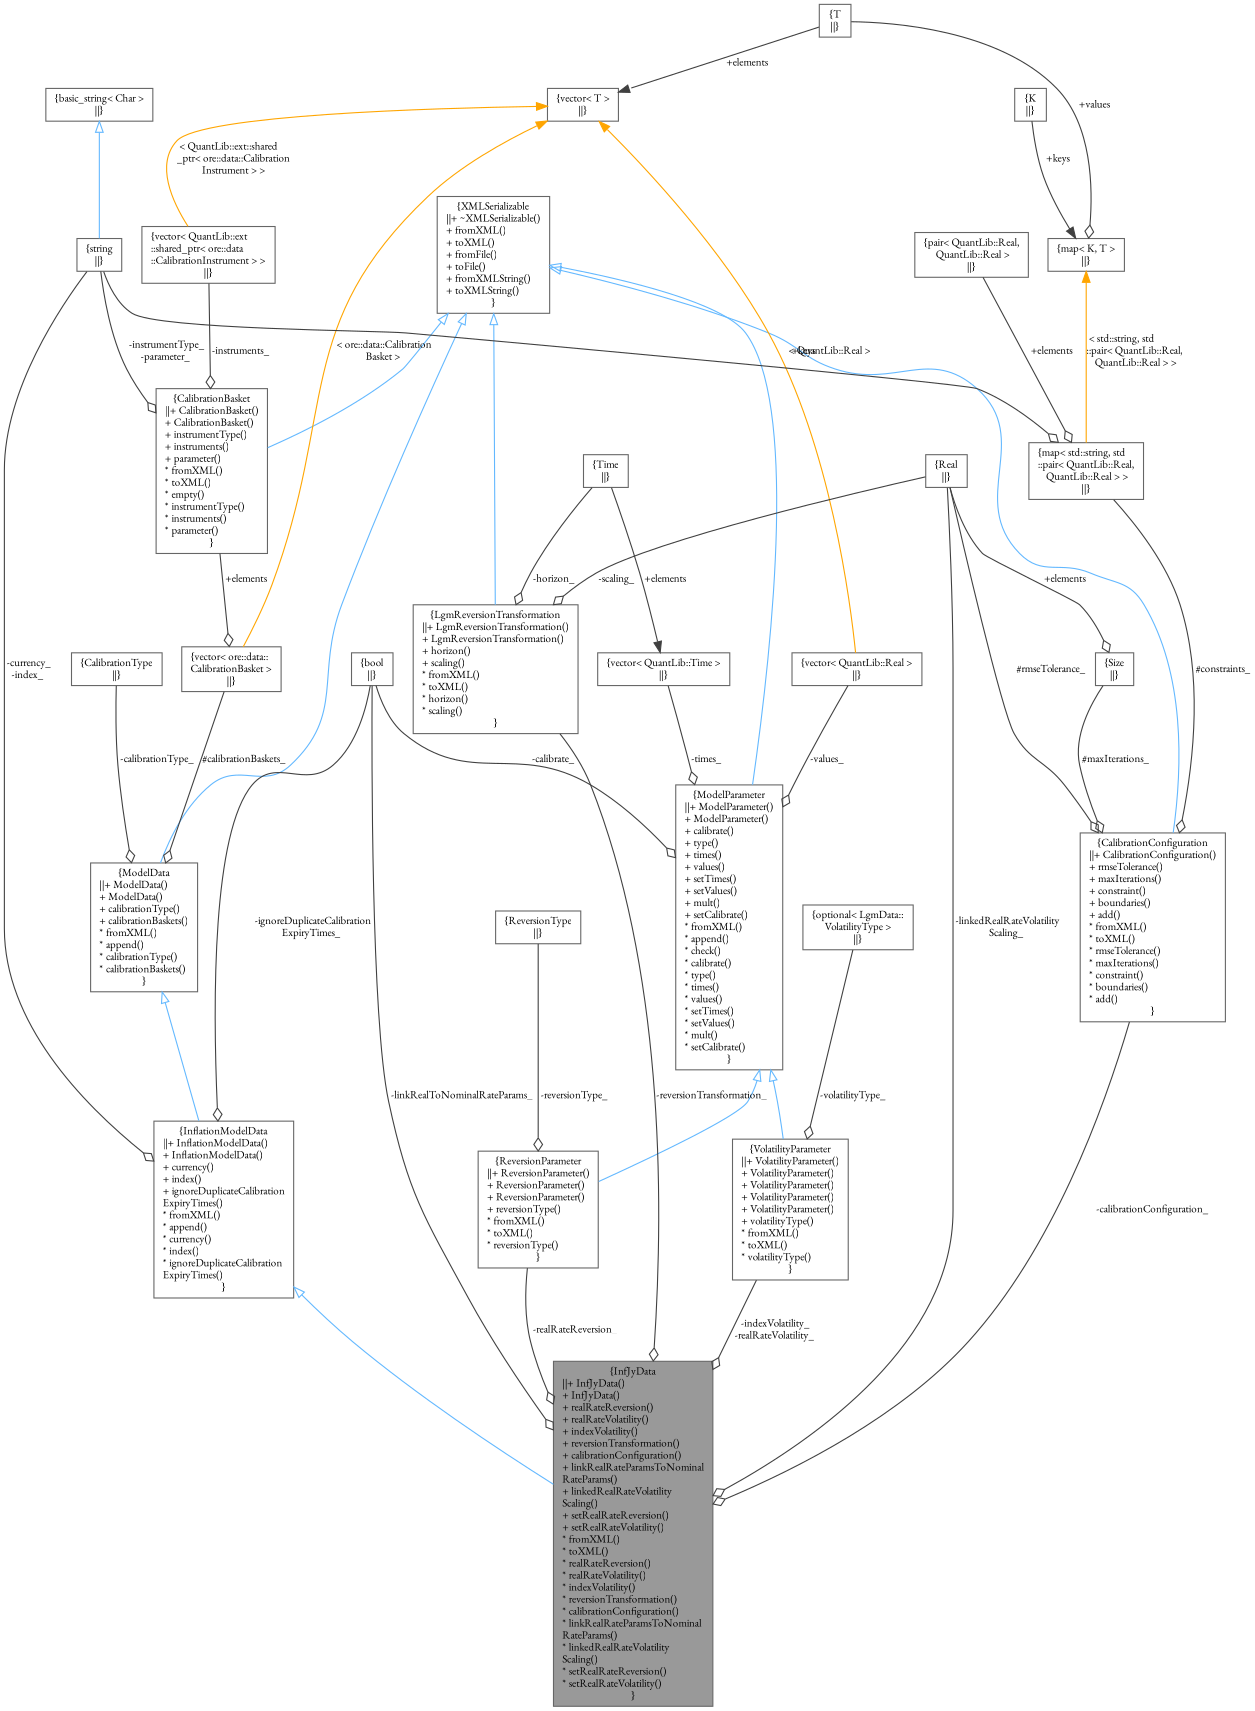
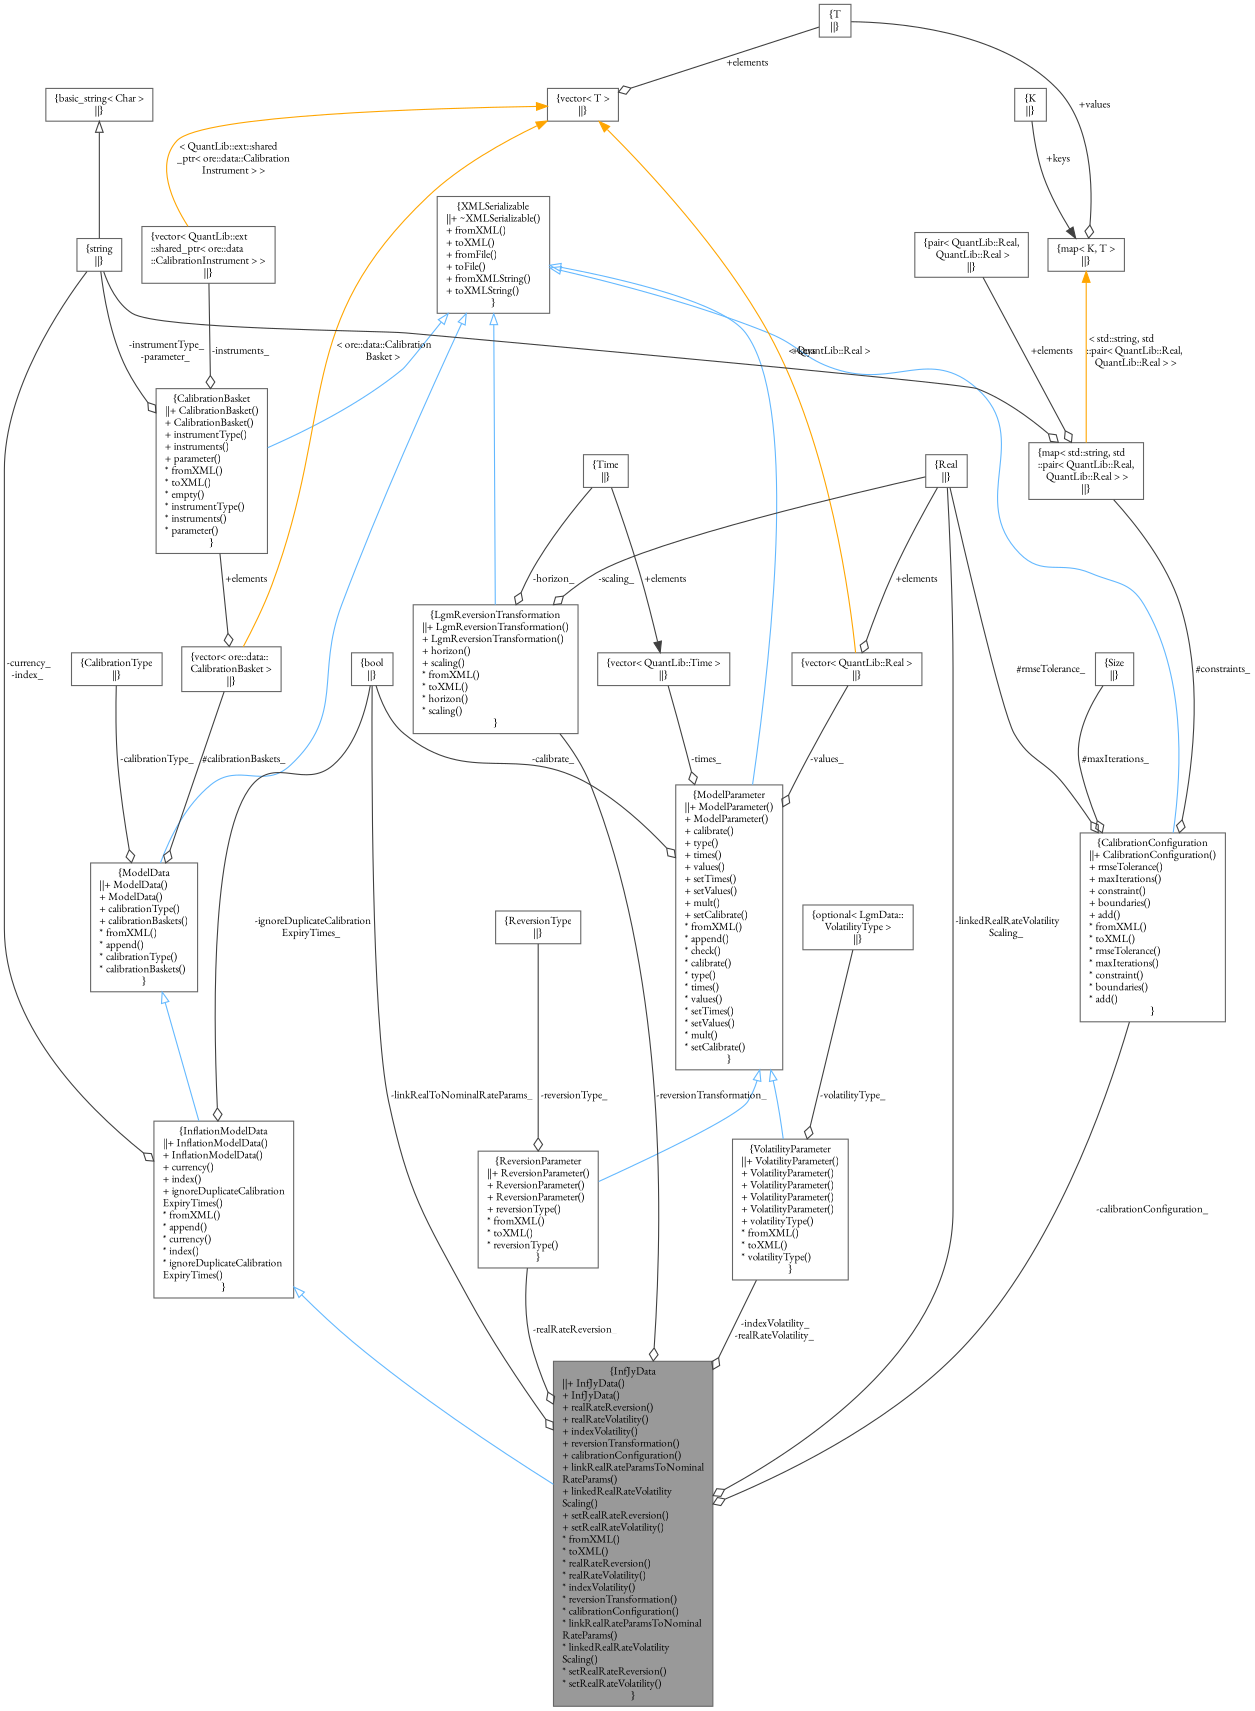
(725, 58) -> (725, 58)
(99, 186) -> (99, 186)
(1017, 572) -> (898, 562)
